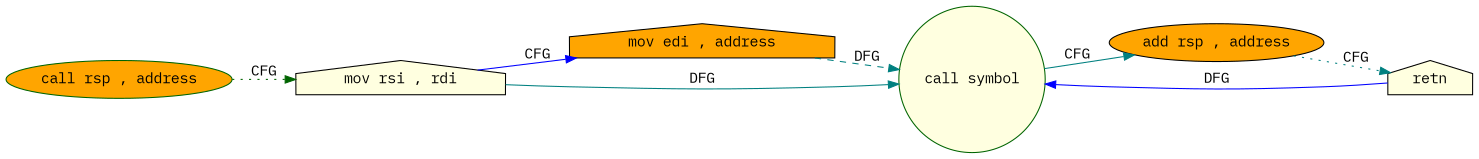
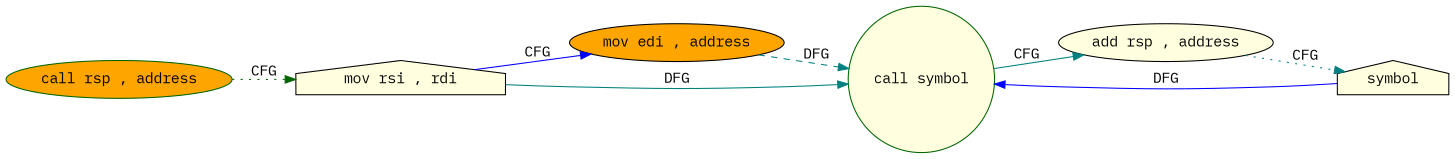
(702, 43) -> (677, 43)
(1217, 43) -> (1166, 43)
(1430, 79) -> (1393, 79)
